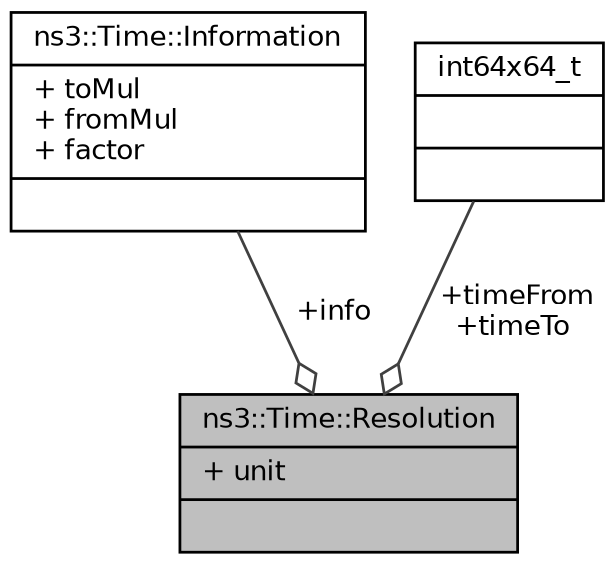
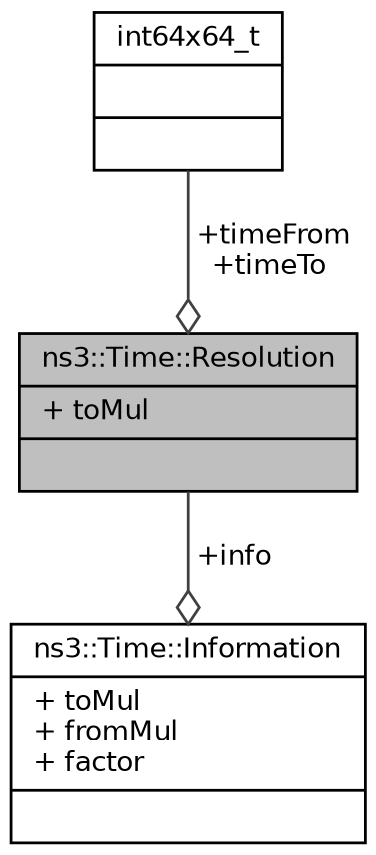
(268, 297) -> (188, 541)
(245, 472) -> (97, 411)
